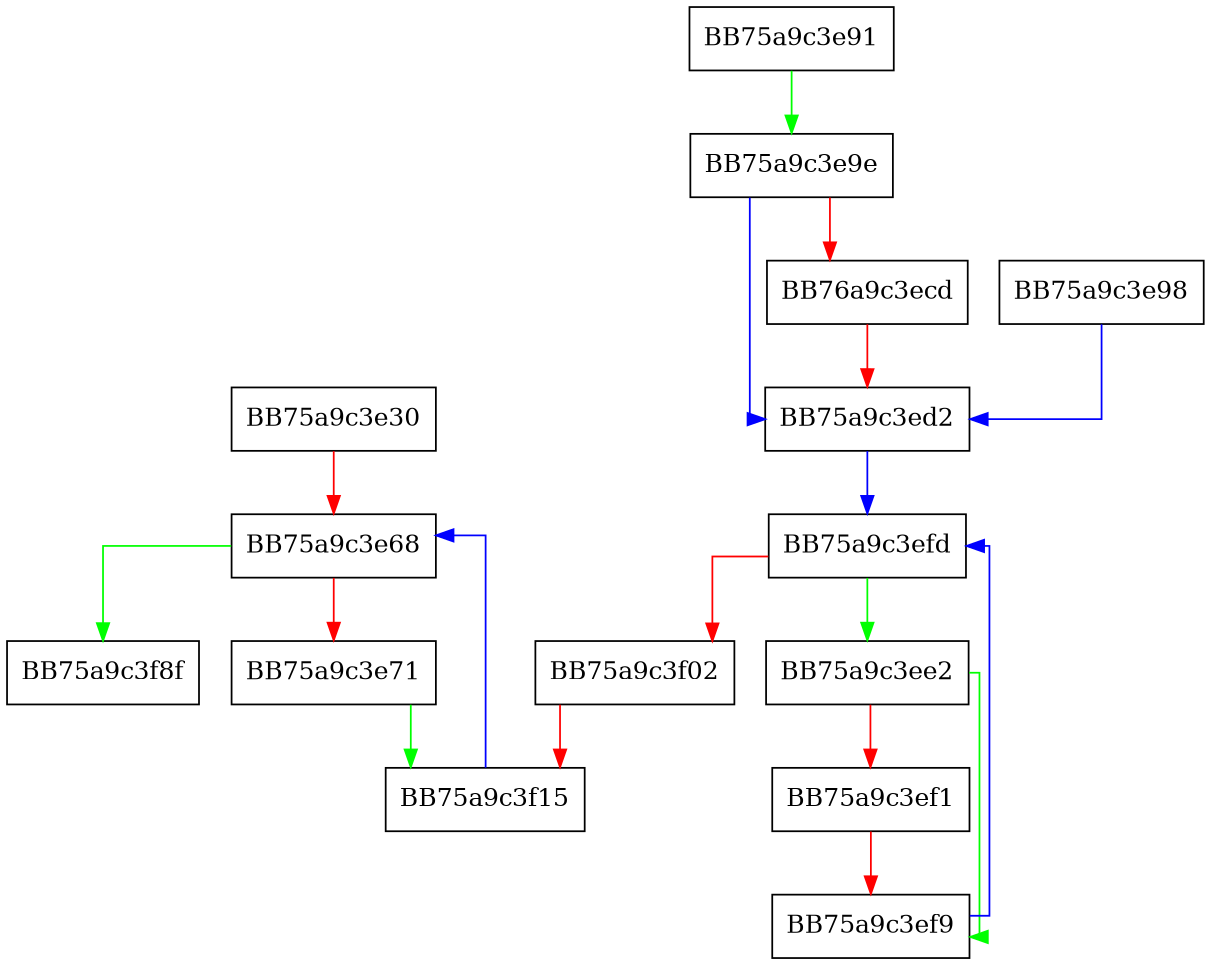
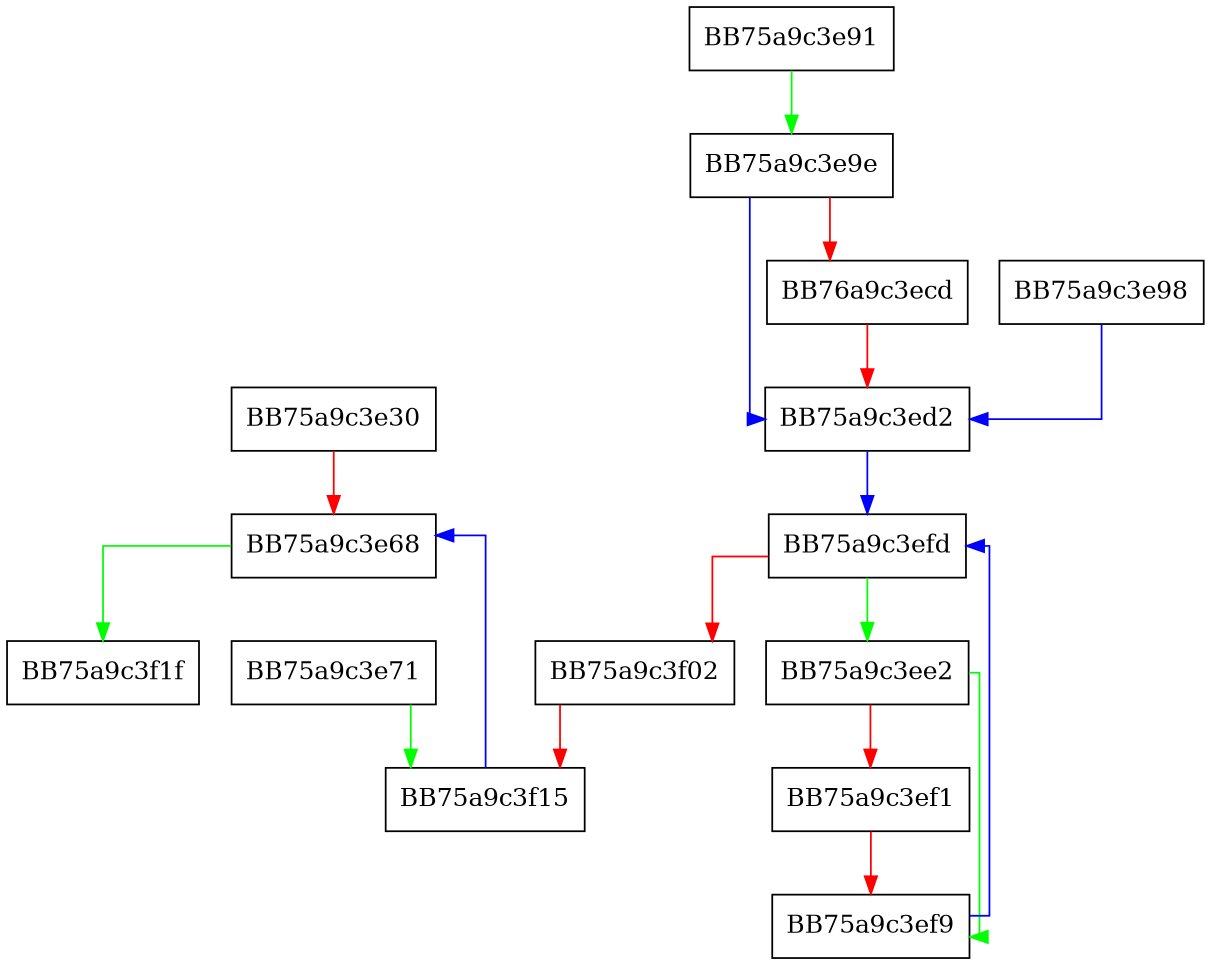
(334, 600) -> none
(103, 673) -> (103, 673)
